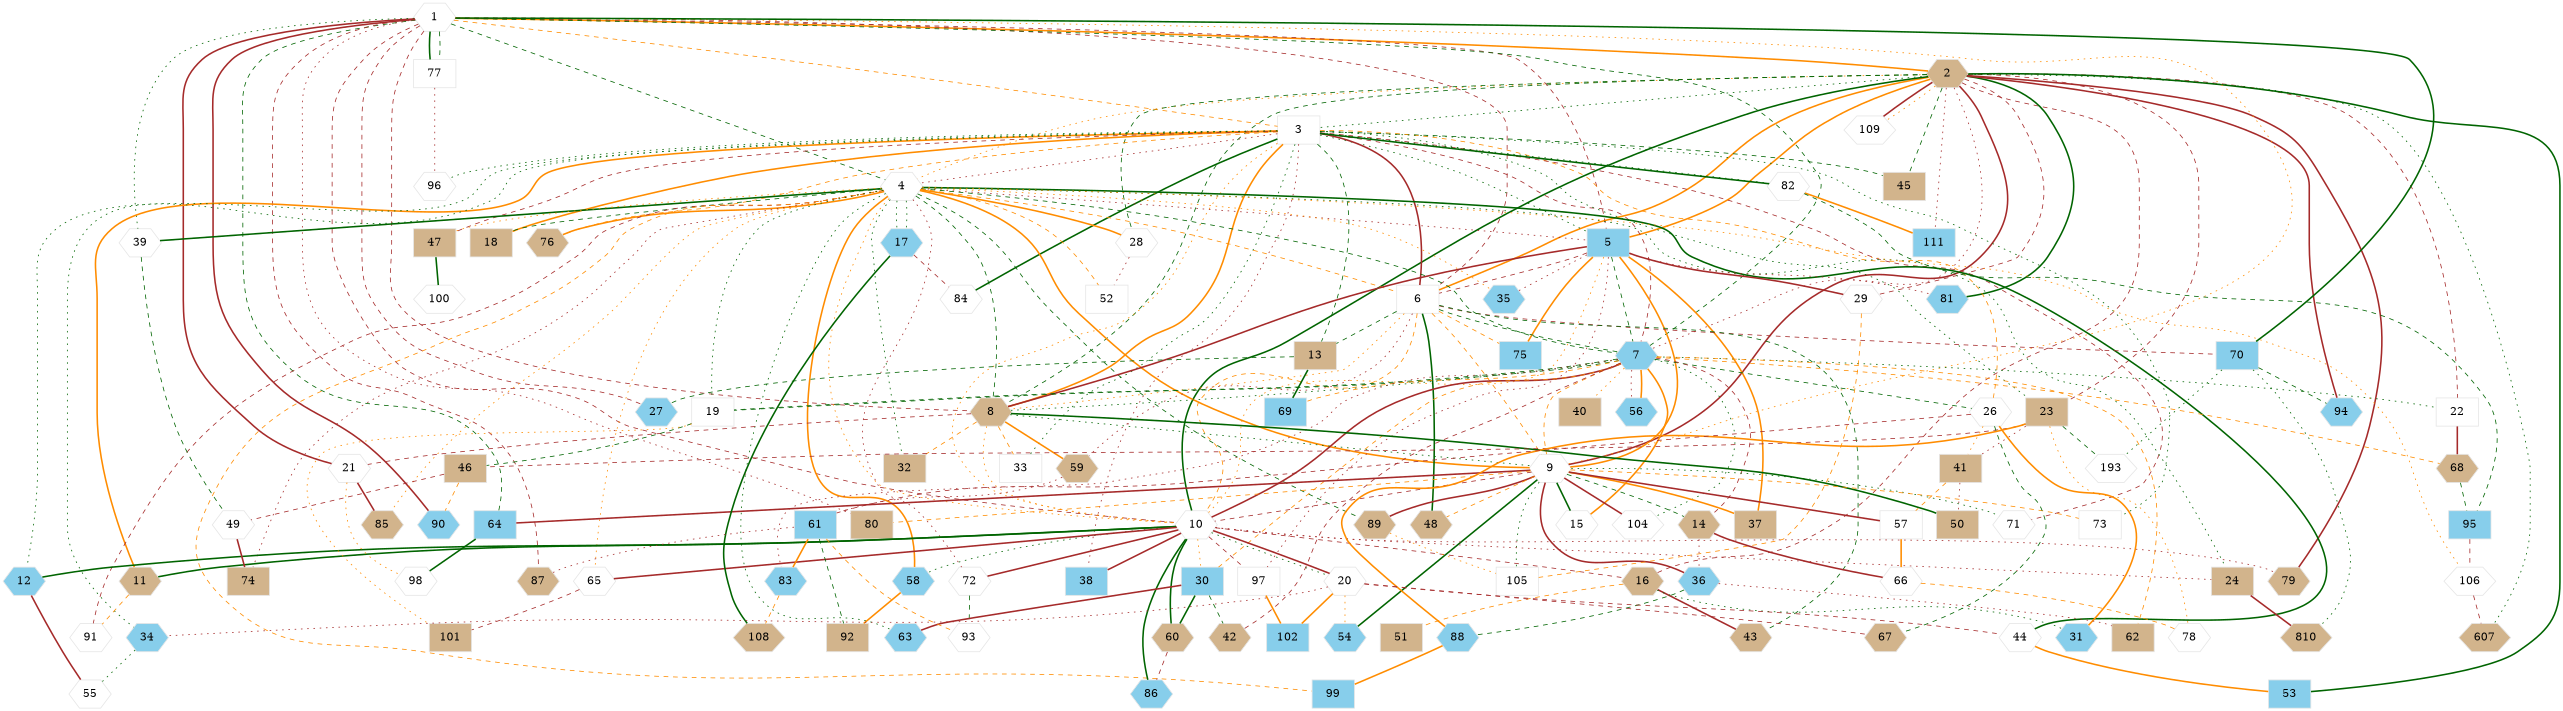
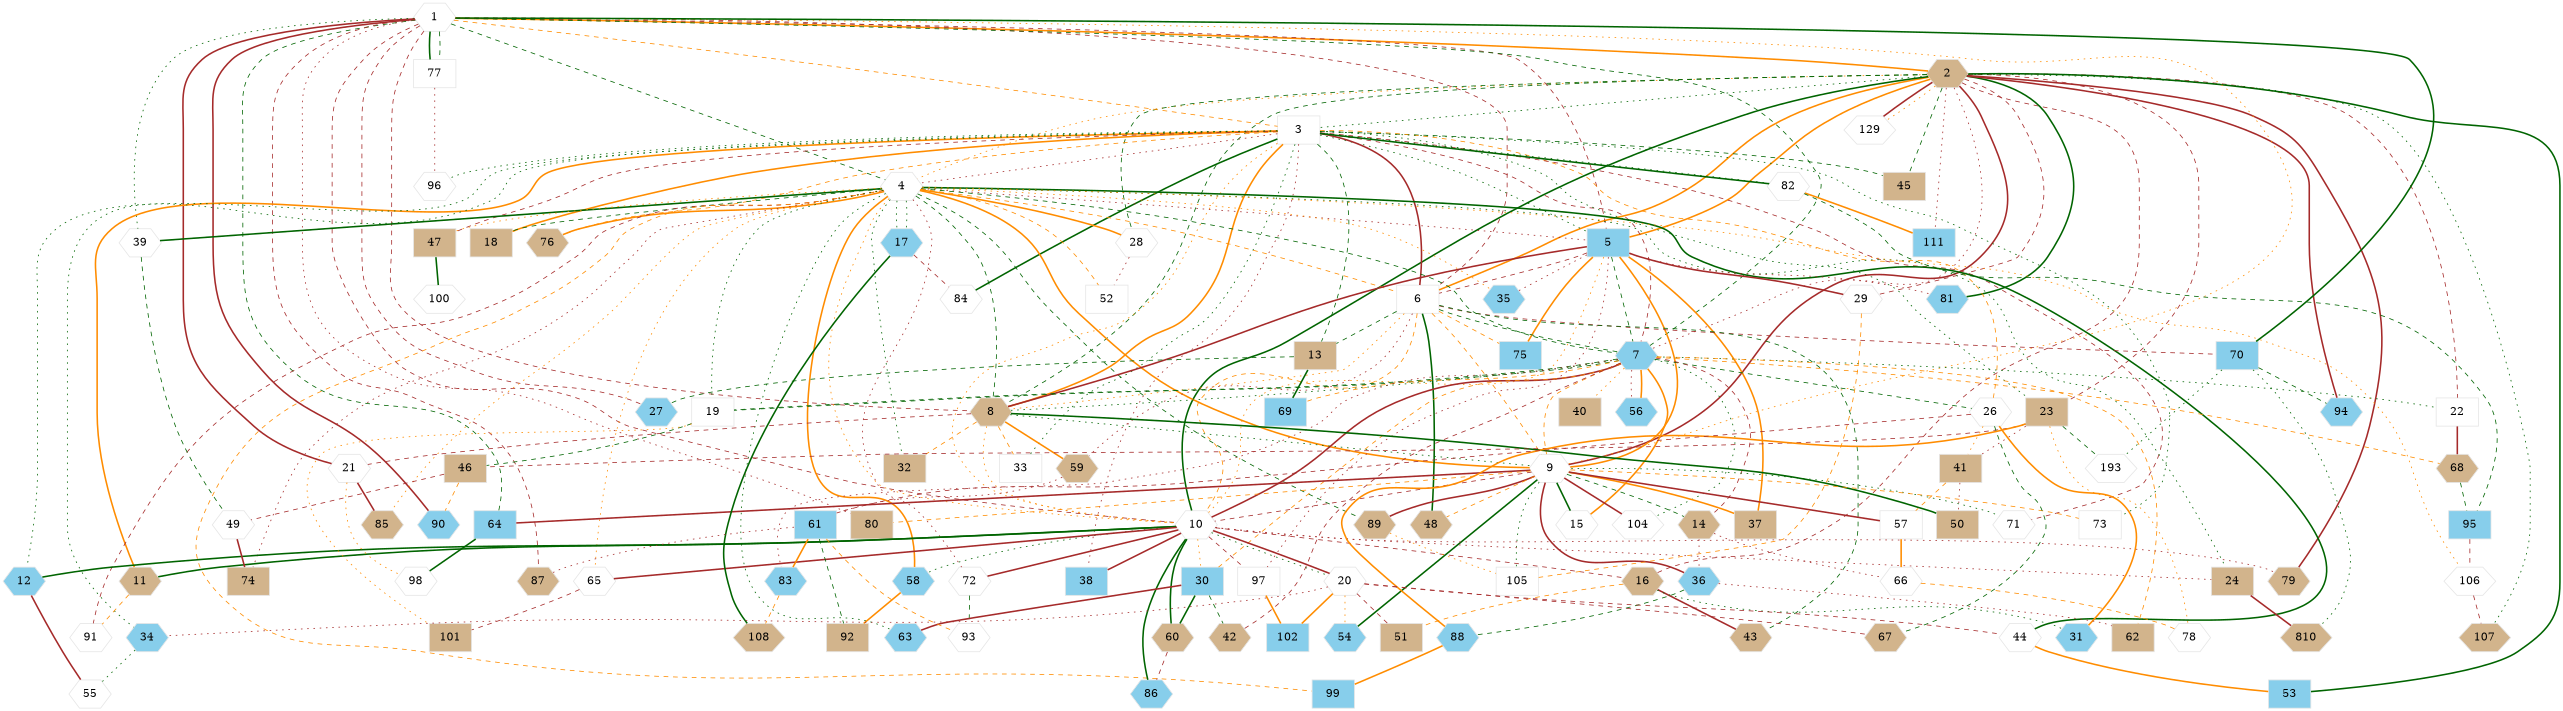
(1870, 130) -> (1870, 130)
(1780, 555) -> (1780, 555)
none -> (1372, 608)
(2485, 638) -> (2485, 638)
